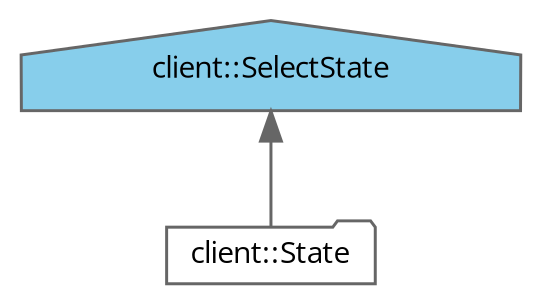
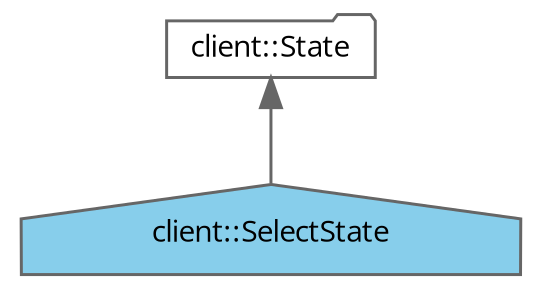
(271, 184) -> (271, 146)
